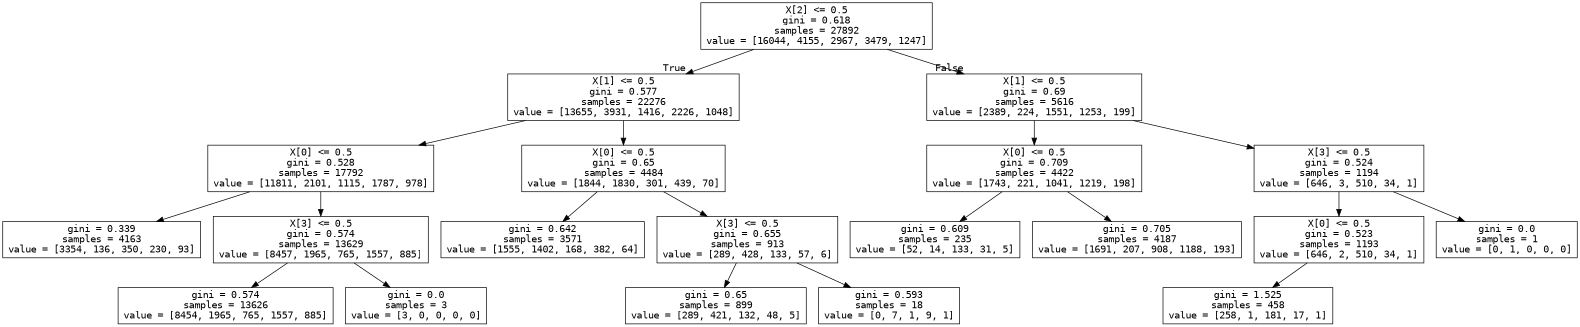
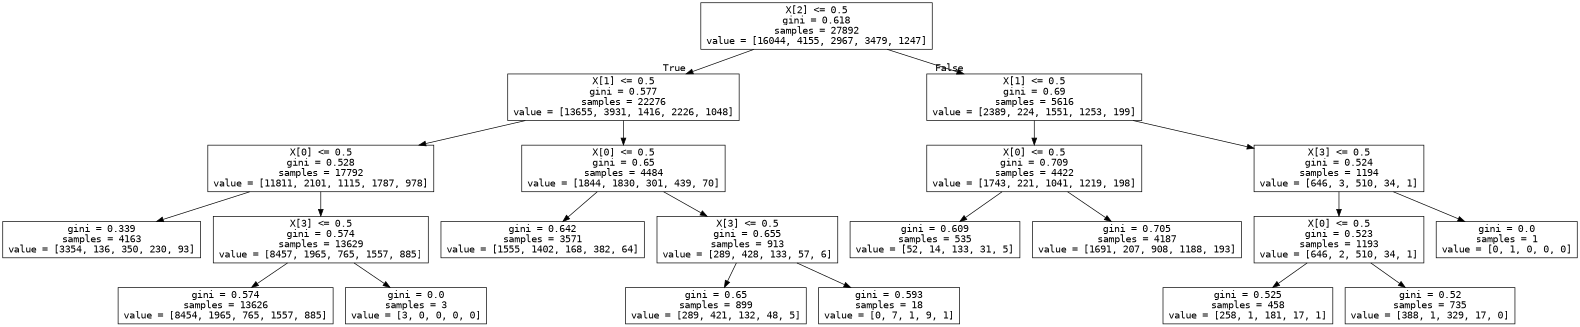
(935, 240) -> (935, 240)
(1248, 306) -> (1248, 306)
none -> (1430, 306)
